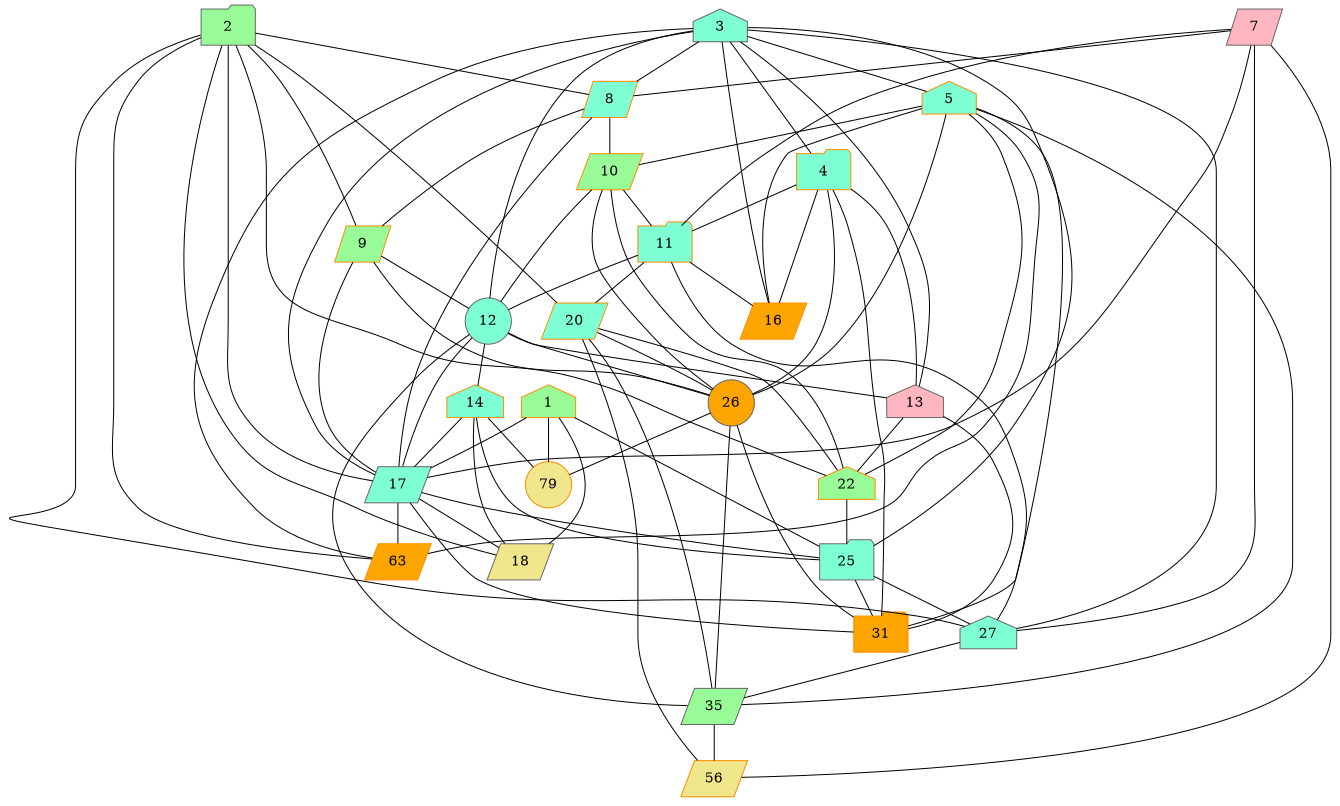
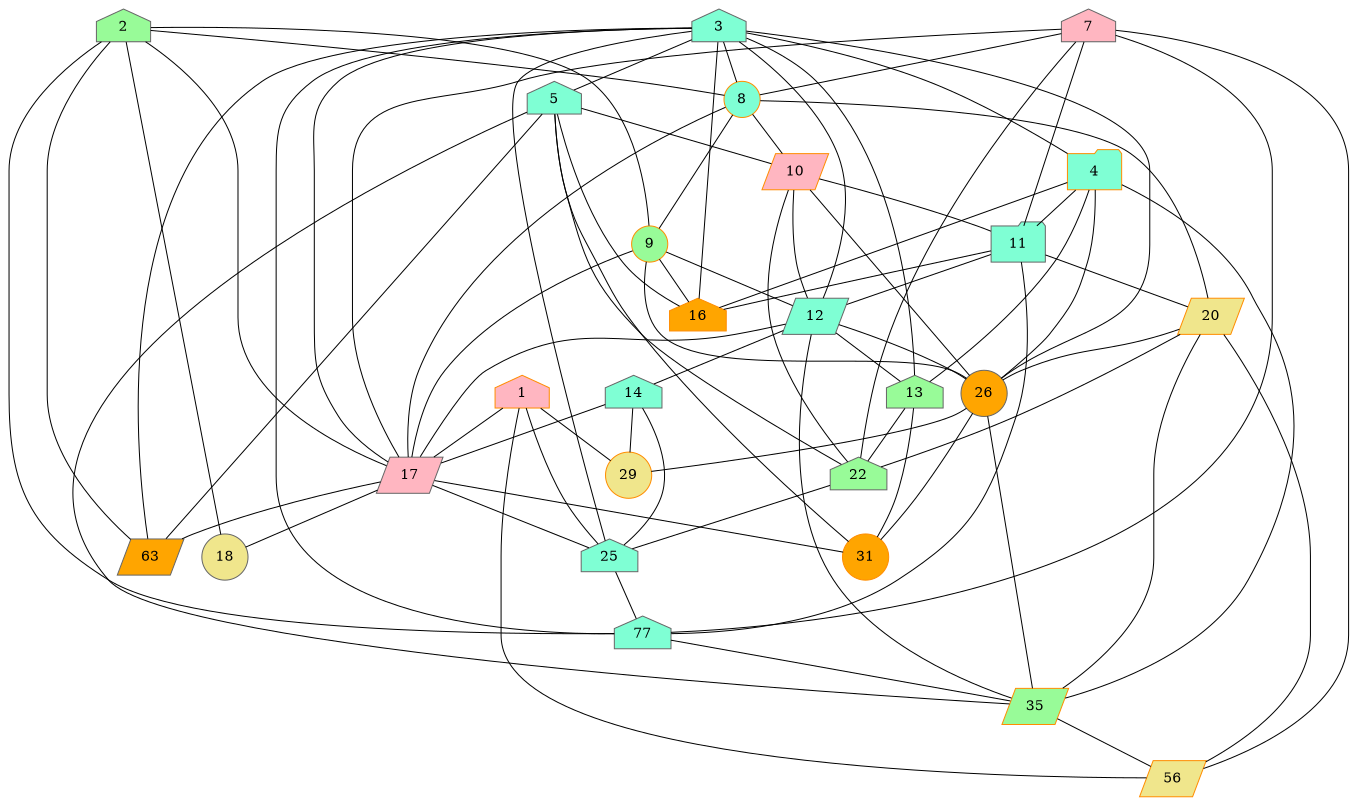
(228, 27) -> (124, 27)
(1255, 27) -> (1089, 27)
(610, 99) -> (742, 99)
(949, 99) -> (554, 99)
(411, 168) -> (1031, 123)
(610, 172) -> (795, 172)
(363, 244) -> (650, 244)
(665, 244) -> (1018, 244)
(883, 280) -> (1100, 114)
none -> (674, 281)
(488, 321) -> (815, 316)
(575, 321) -> (1211, 316)
(773, 321) -> (698, 316)
(410, 348) -> (931, 245)
(475, 403) -> (634, 393)
(549, 403) -> (522, 393)
(915, 403) -> (915, 393)
(876, 411) -> (1292, 445)
(477, 484) -> none
(585, 484) -> (691, 742)
(398, 485) -> (410, 475)
(549, 485) -> (629, 475)
(847, 485) -> (859, 475)
(398, 562) -> (151, 557)
(520, 562) -> (225, 557)
(847, 562) -> (610, 557)
(864, 598) -> none
(881, 634) -> (866, 557)
(988, 634) -> (643, 634)
(714, 706) -> (1035, 706)
